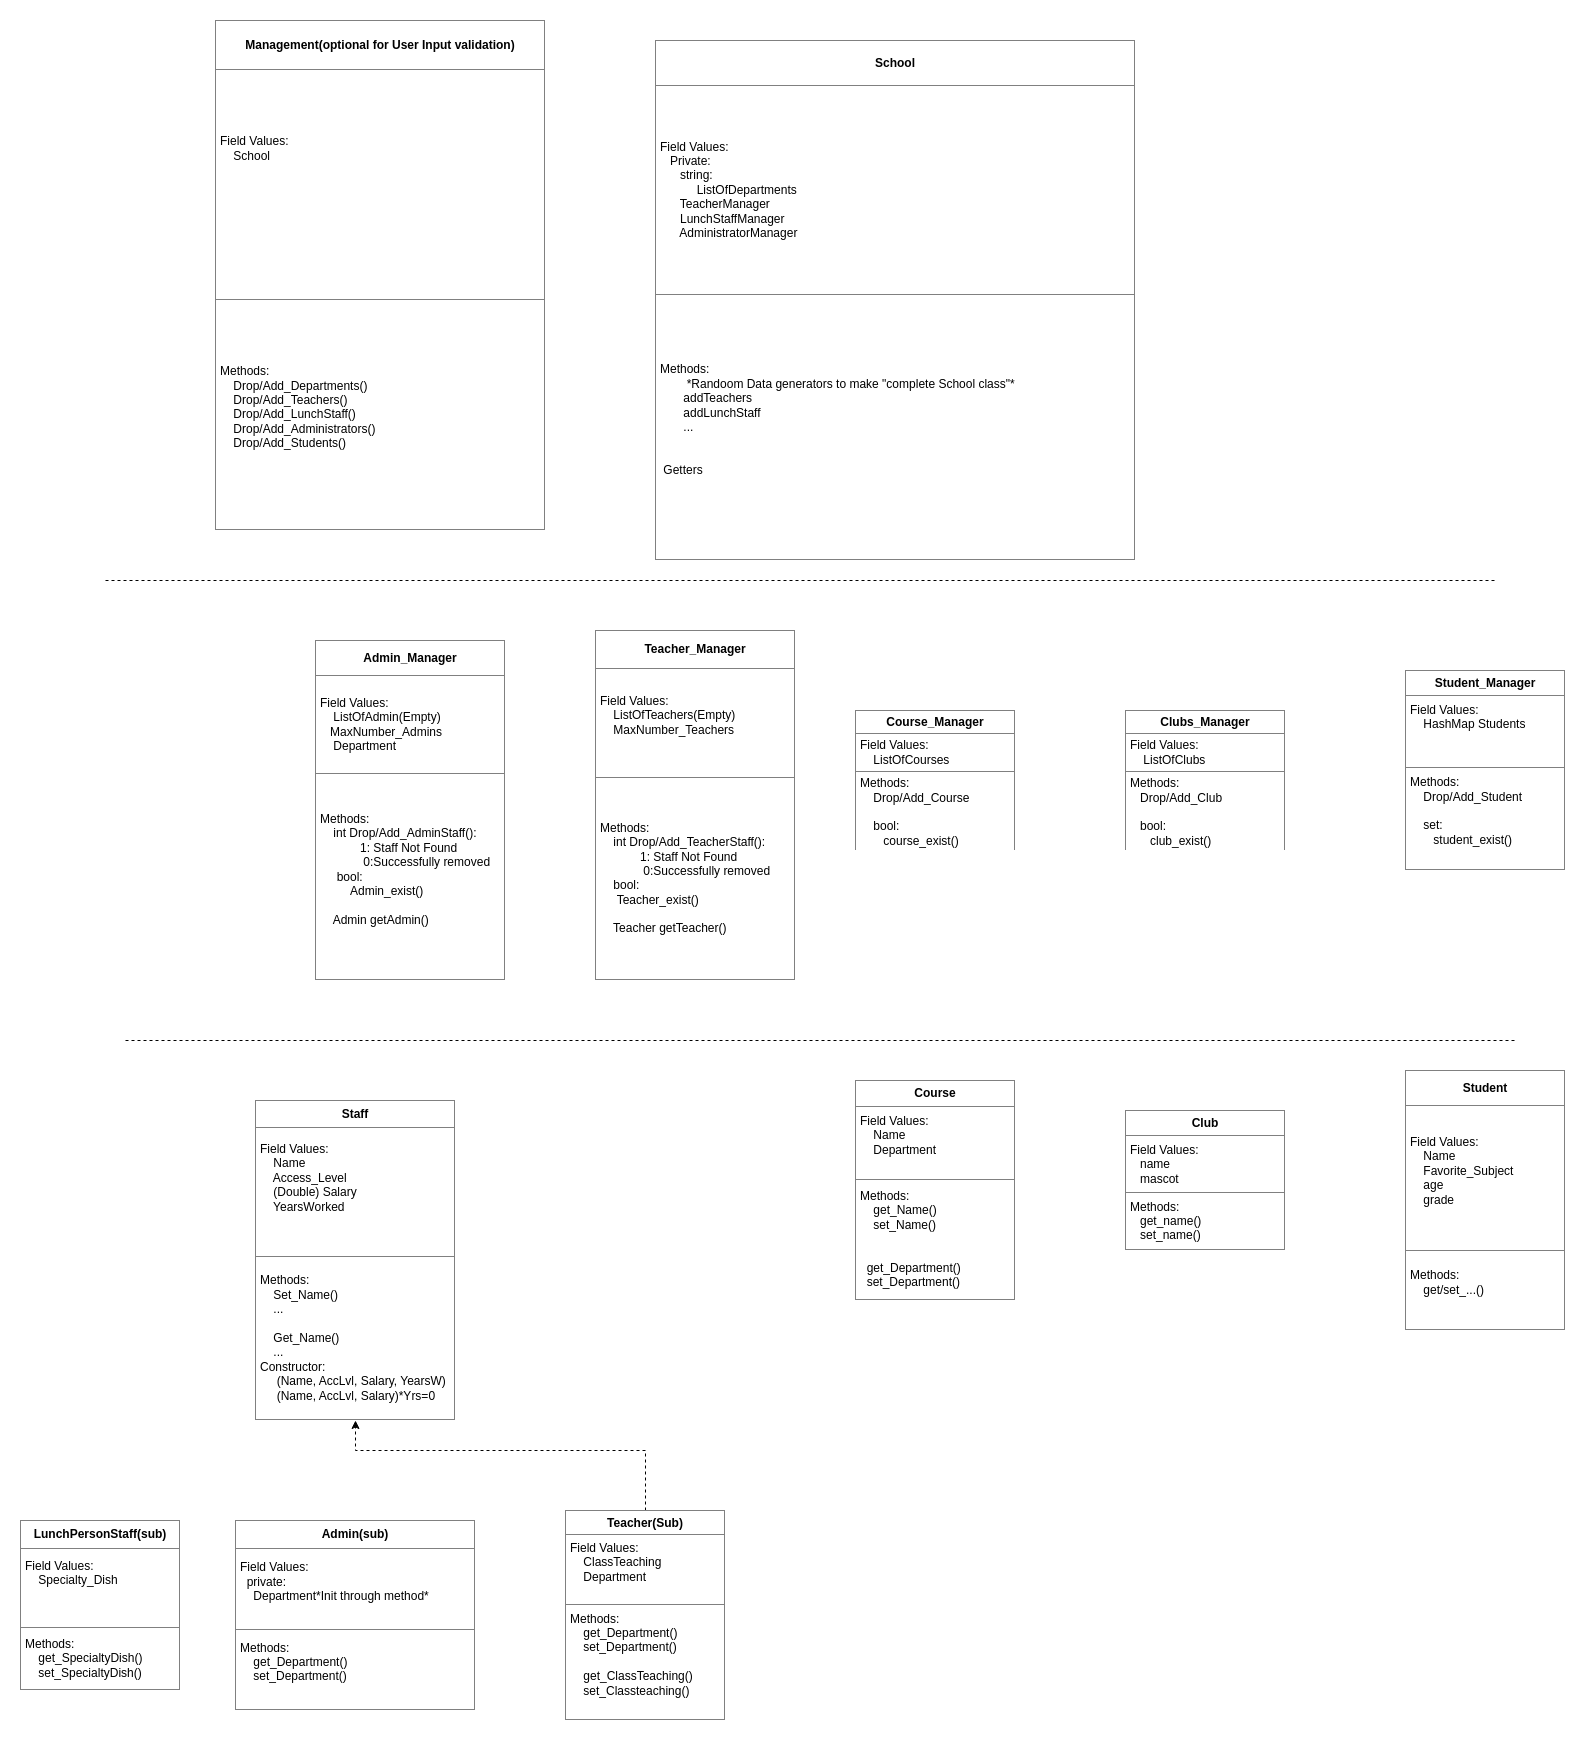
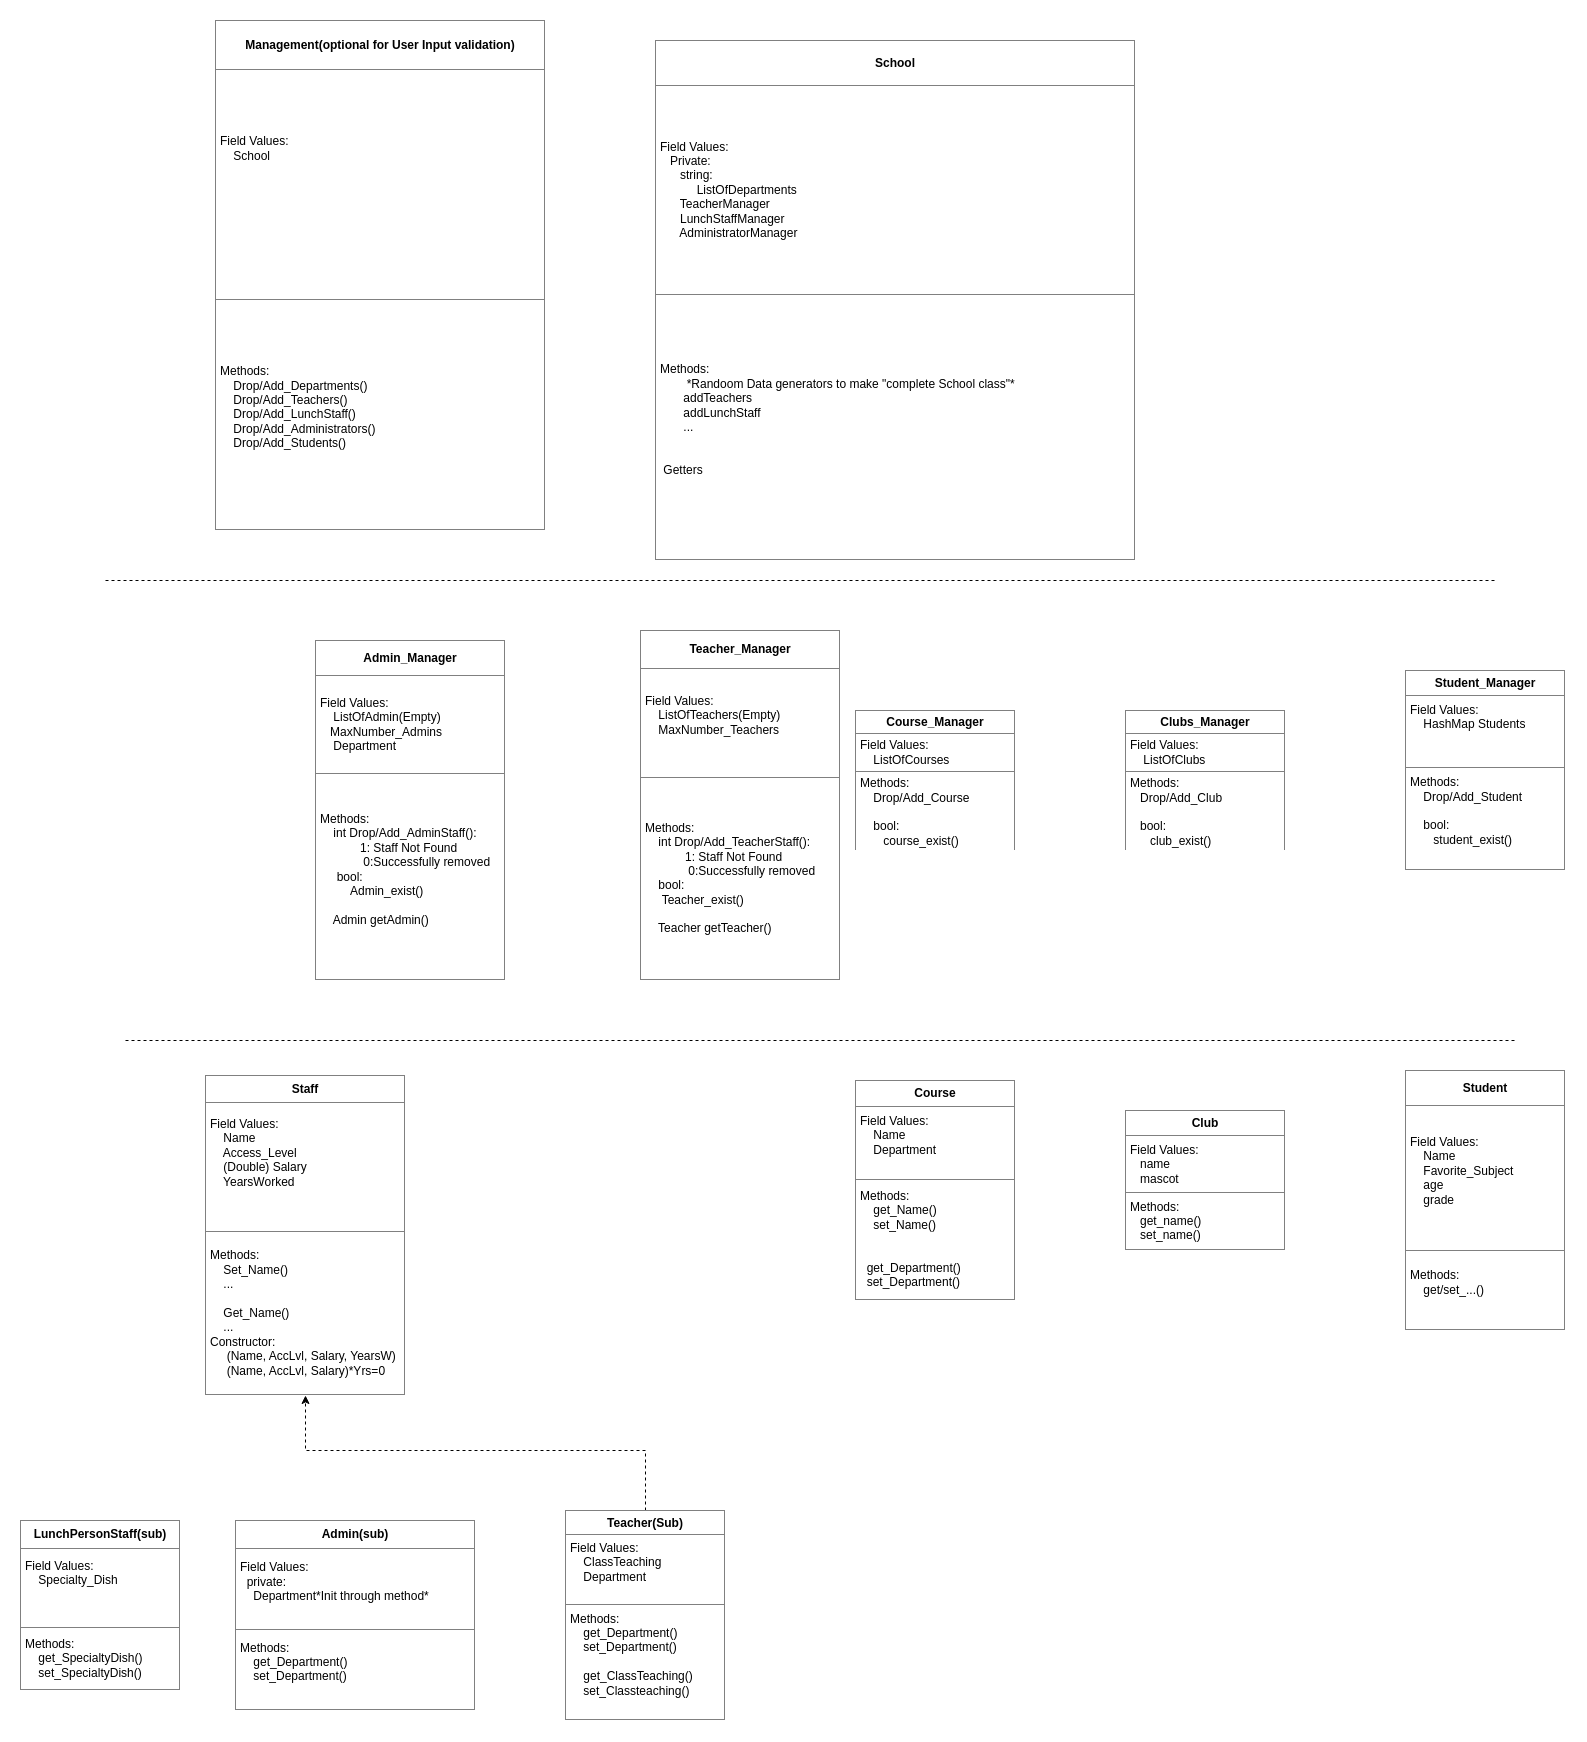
(1459, 721) -> (1459, 721)
(696, 806) -> (741, 806)
(356, 1261) -> (306, 1236)
